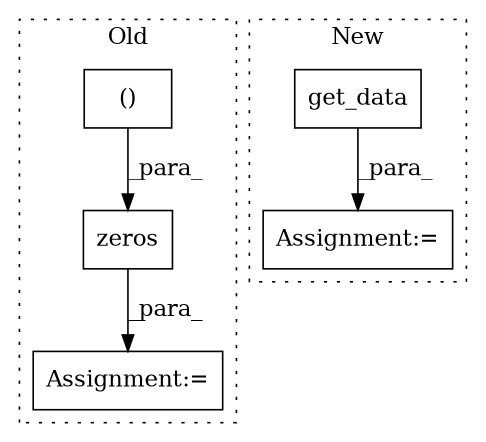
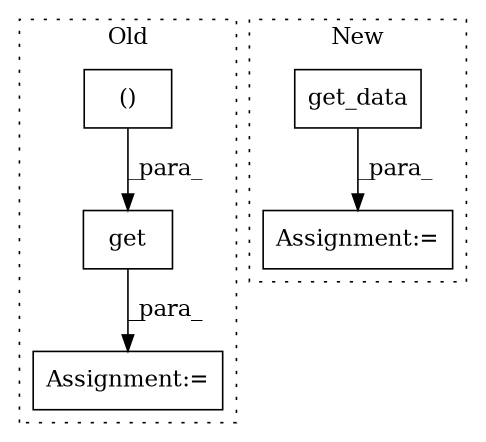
(128, 240) -> (128, 240)
